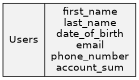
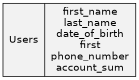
(90, 45) -> (90, 45)
